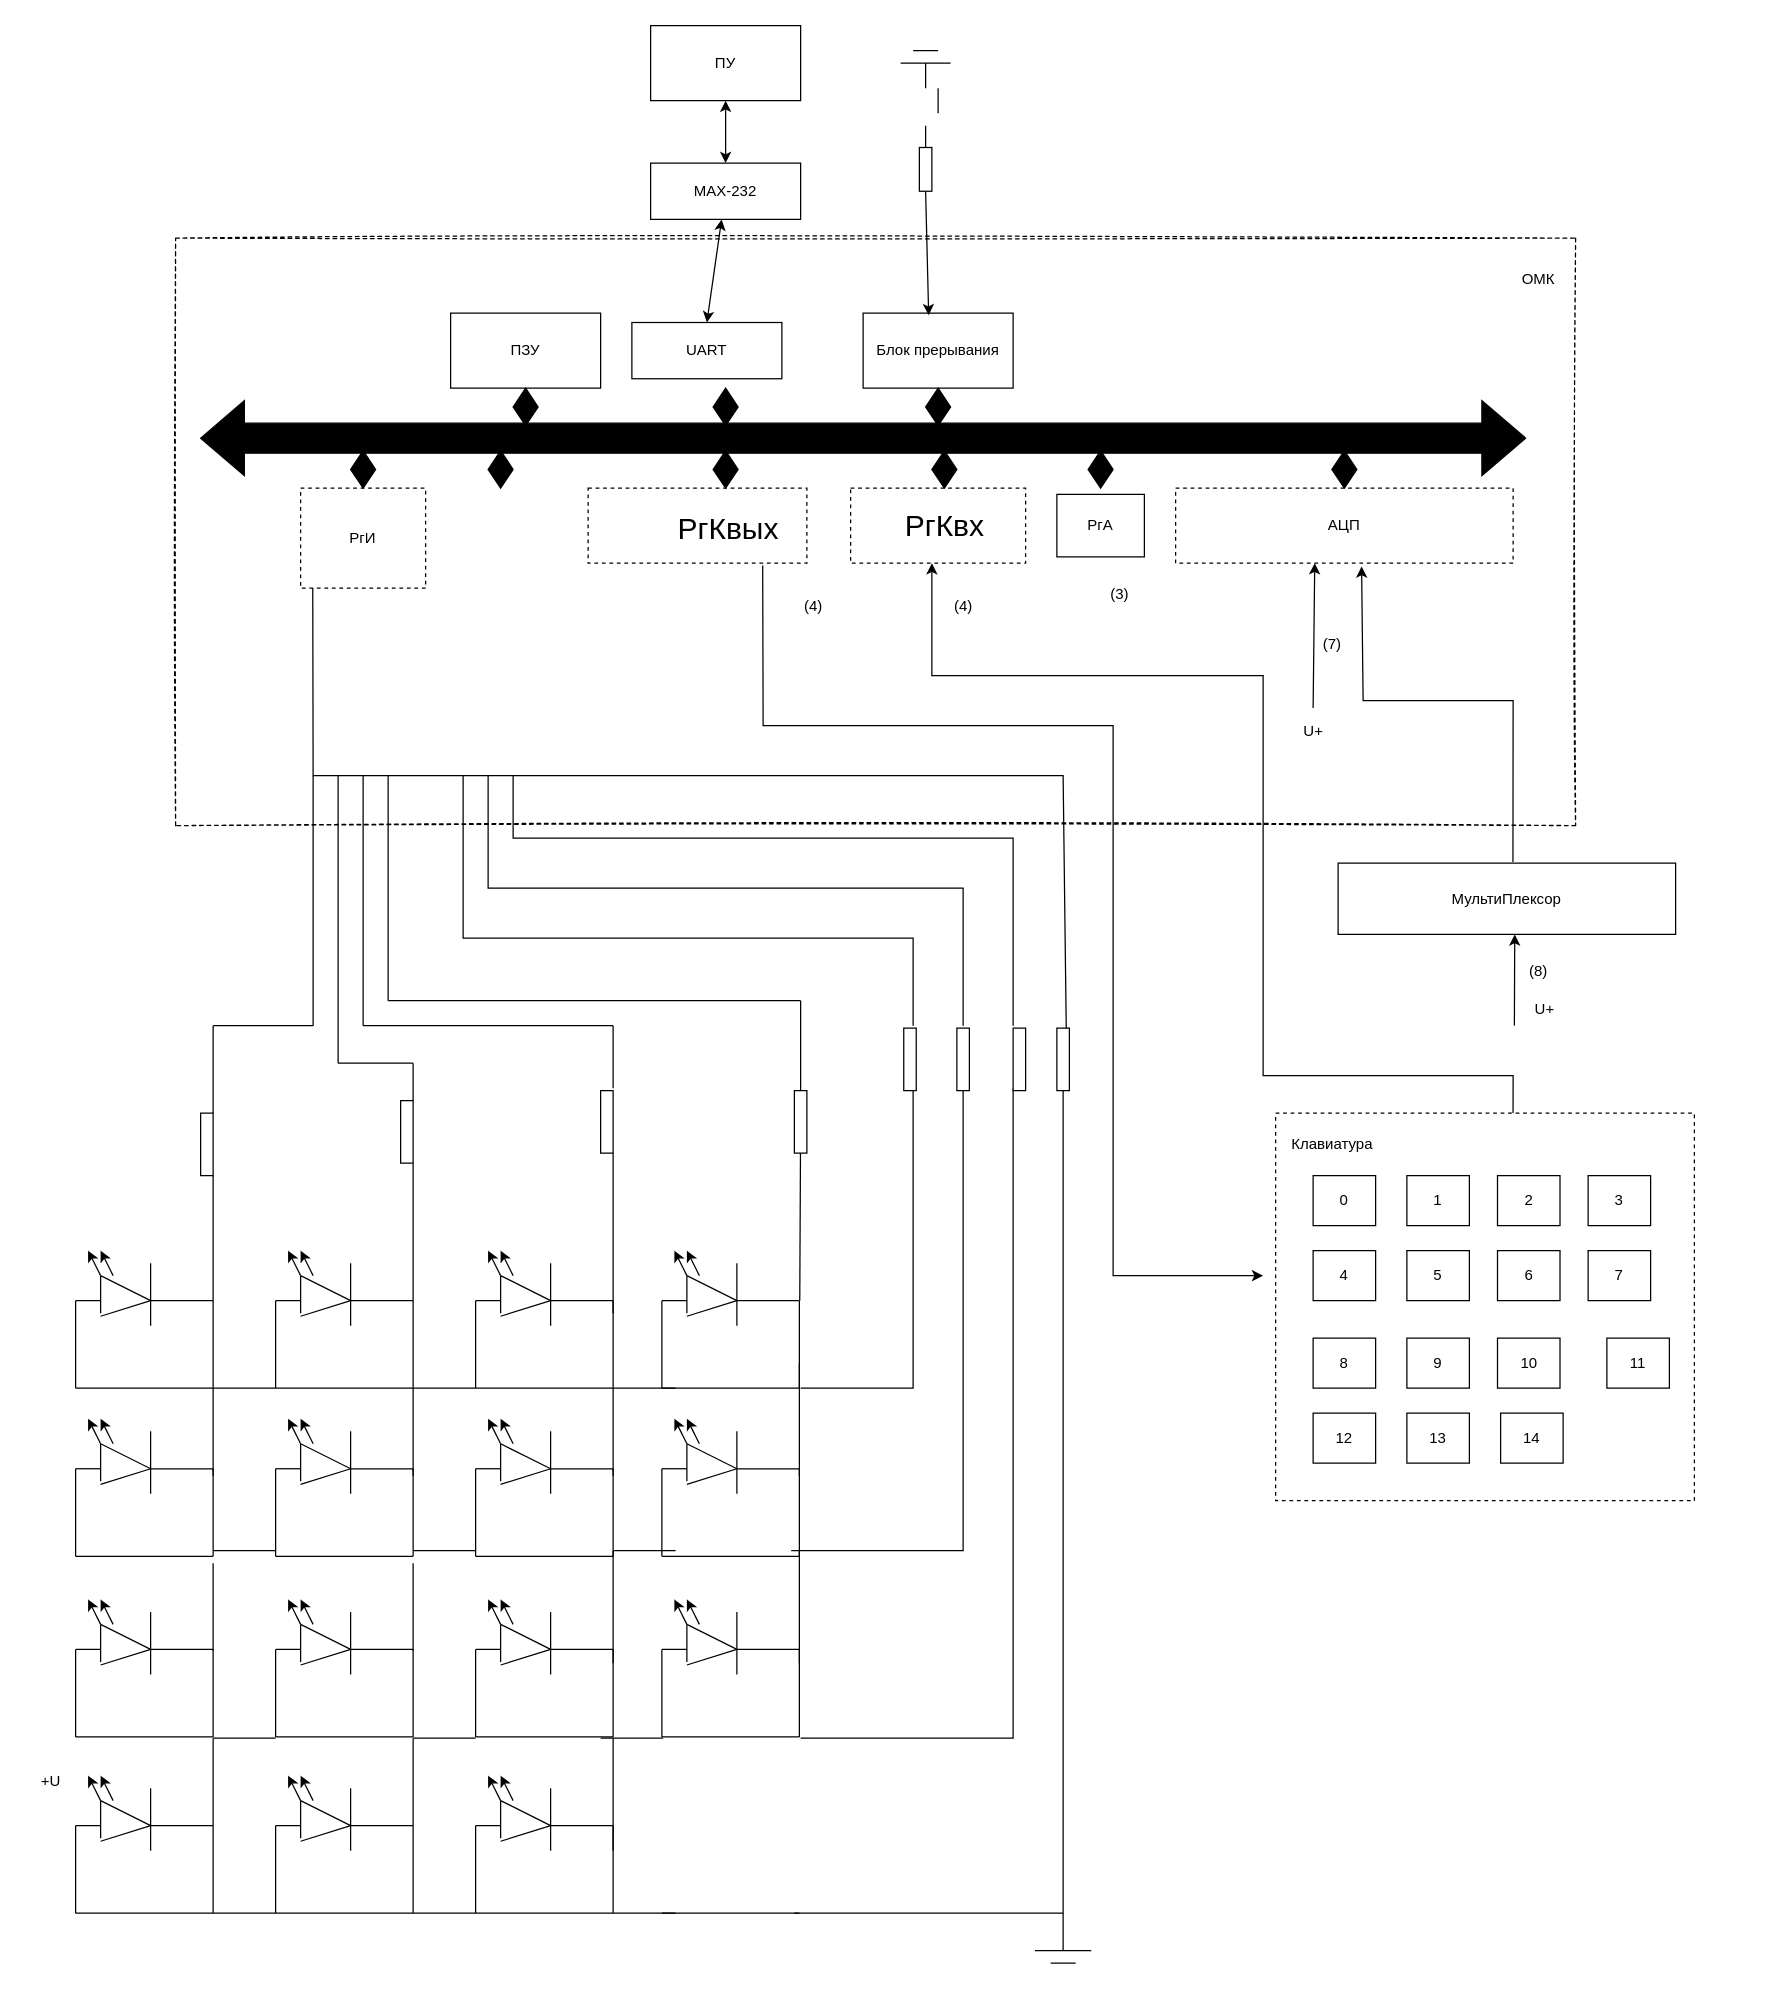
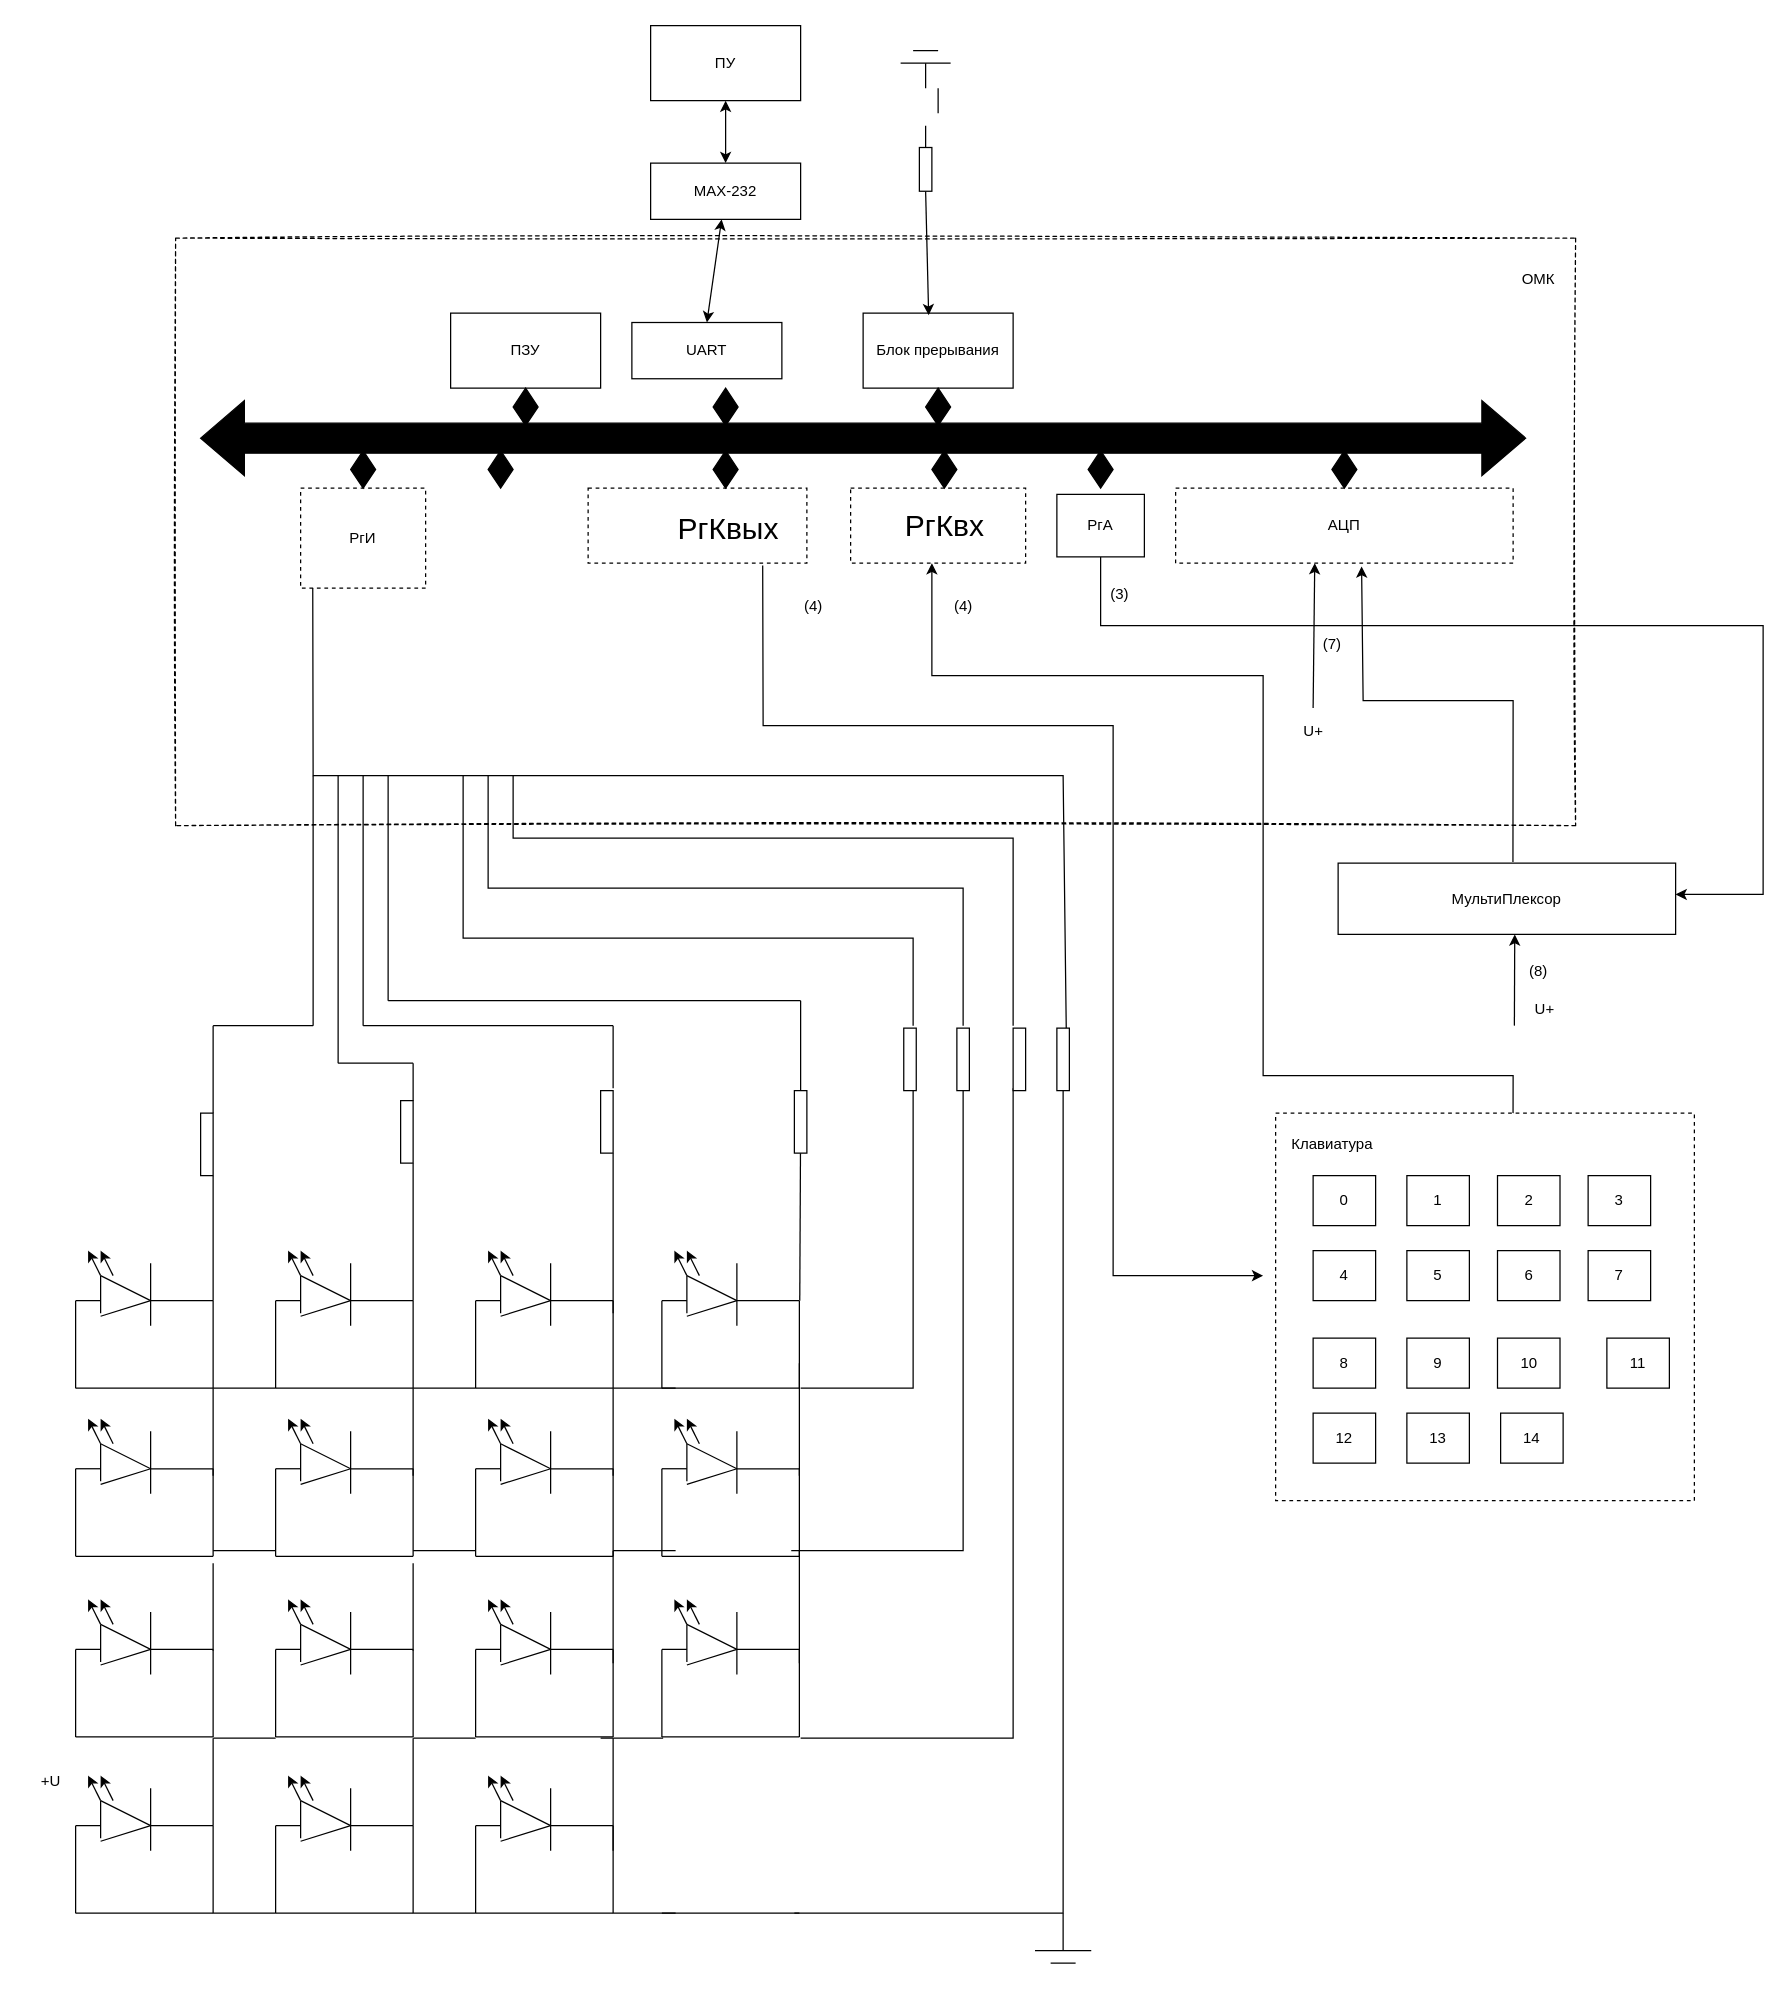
none -> (1571, 626)
